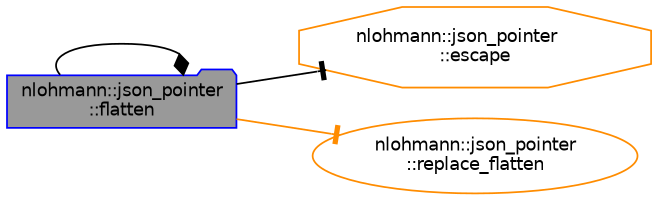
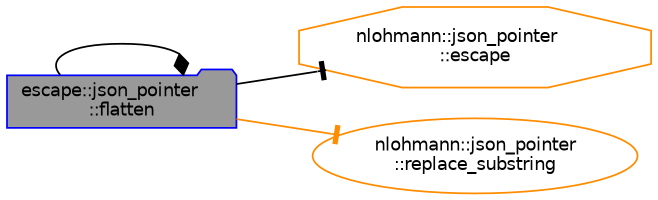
(122, 102) -> (122, 102)
(475, 156) -> (475, 156)
